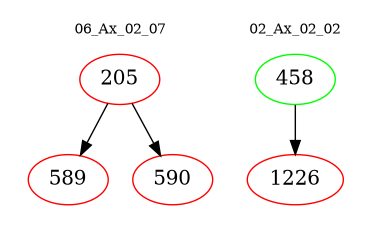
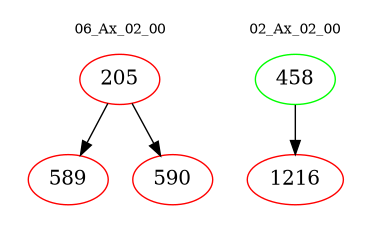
(120, 30) -> (120, 30)
(295, 30) -> (295, 30)
(295, 180) -> (295, 180)
